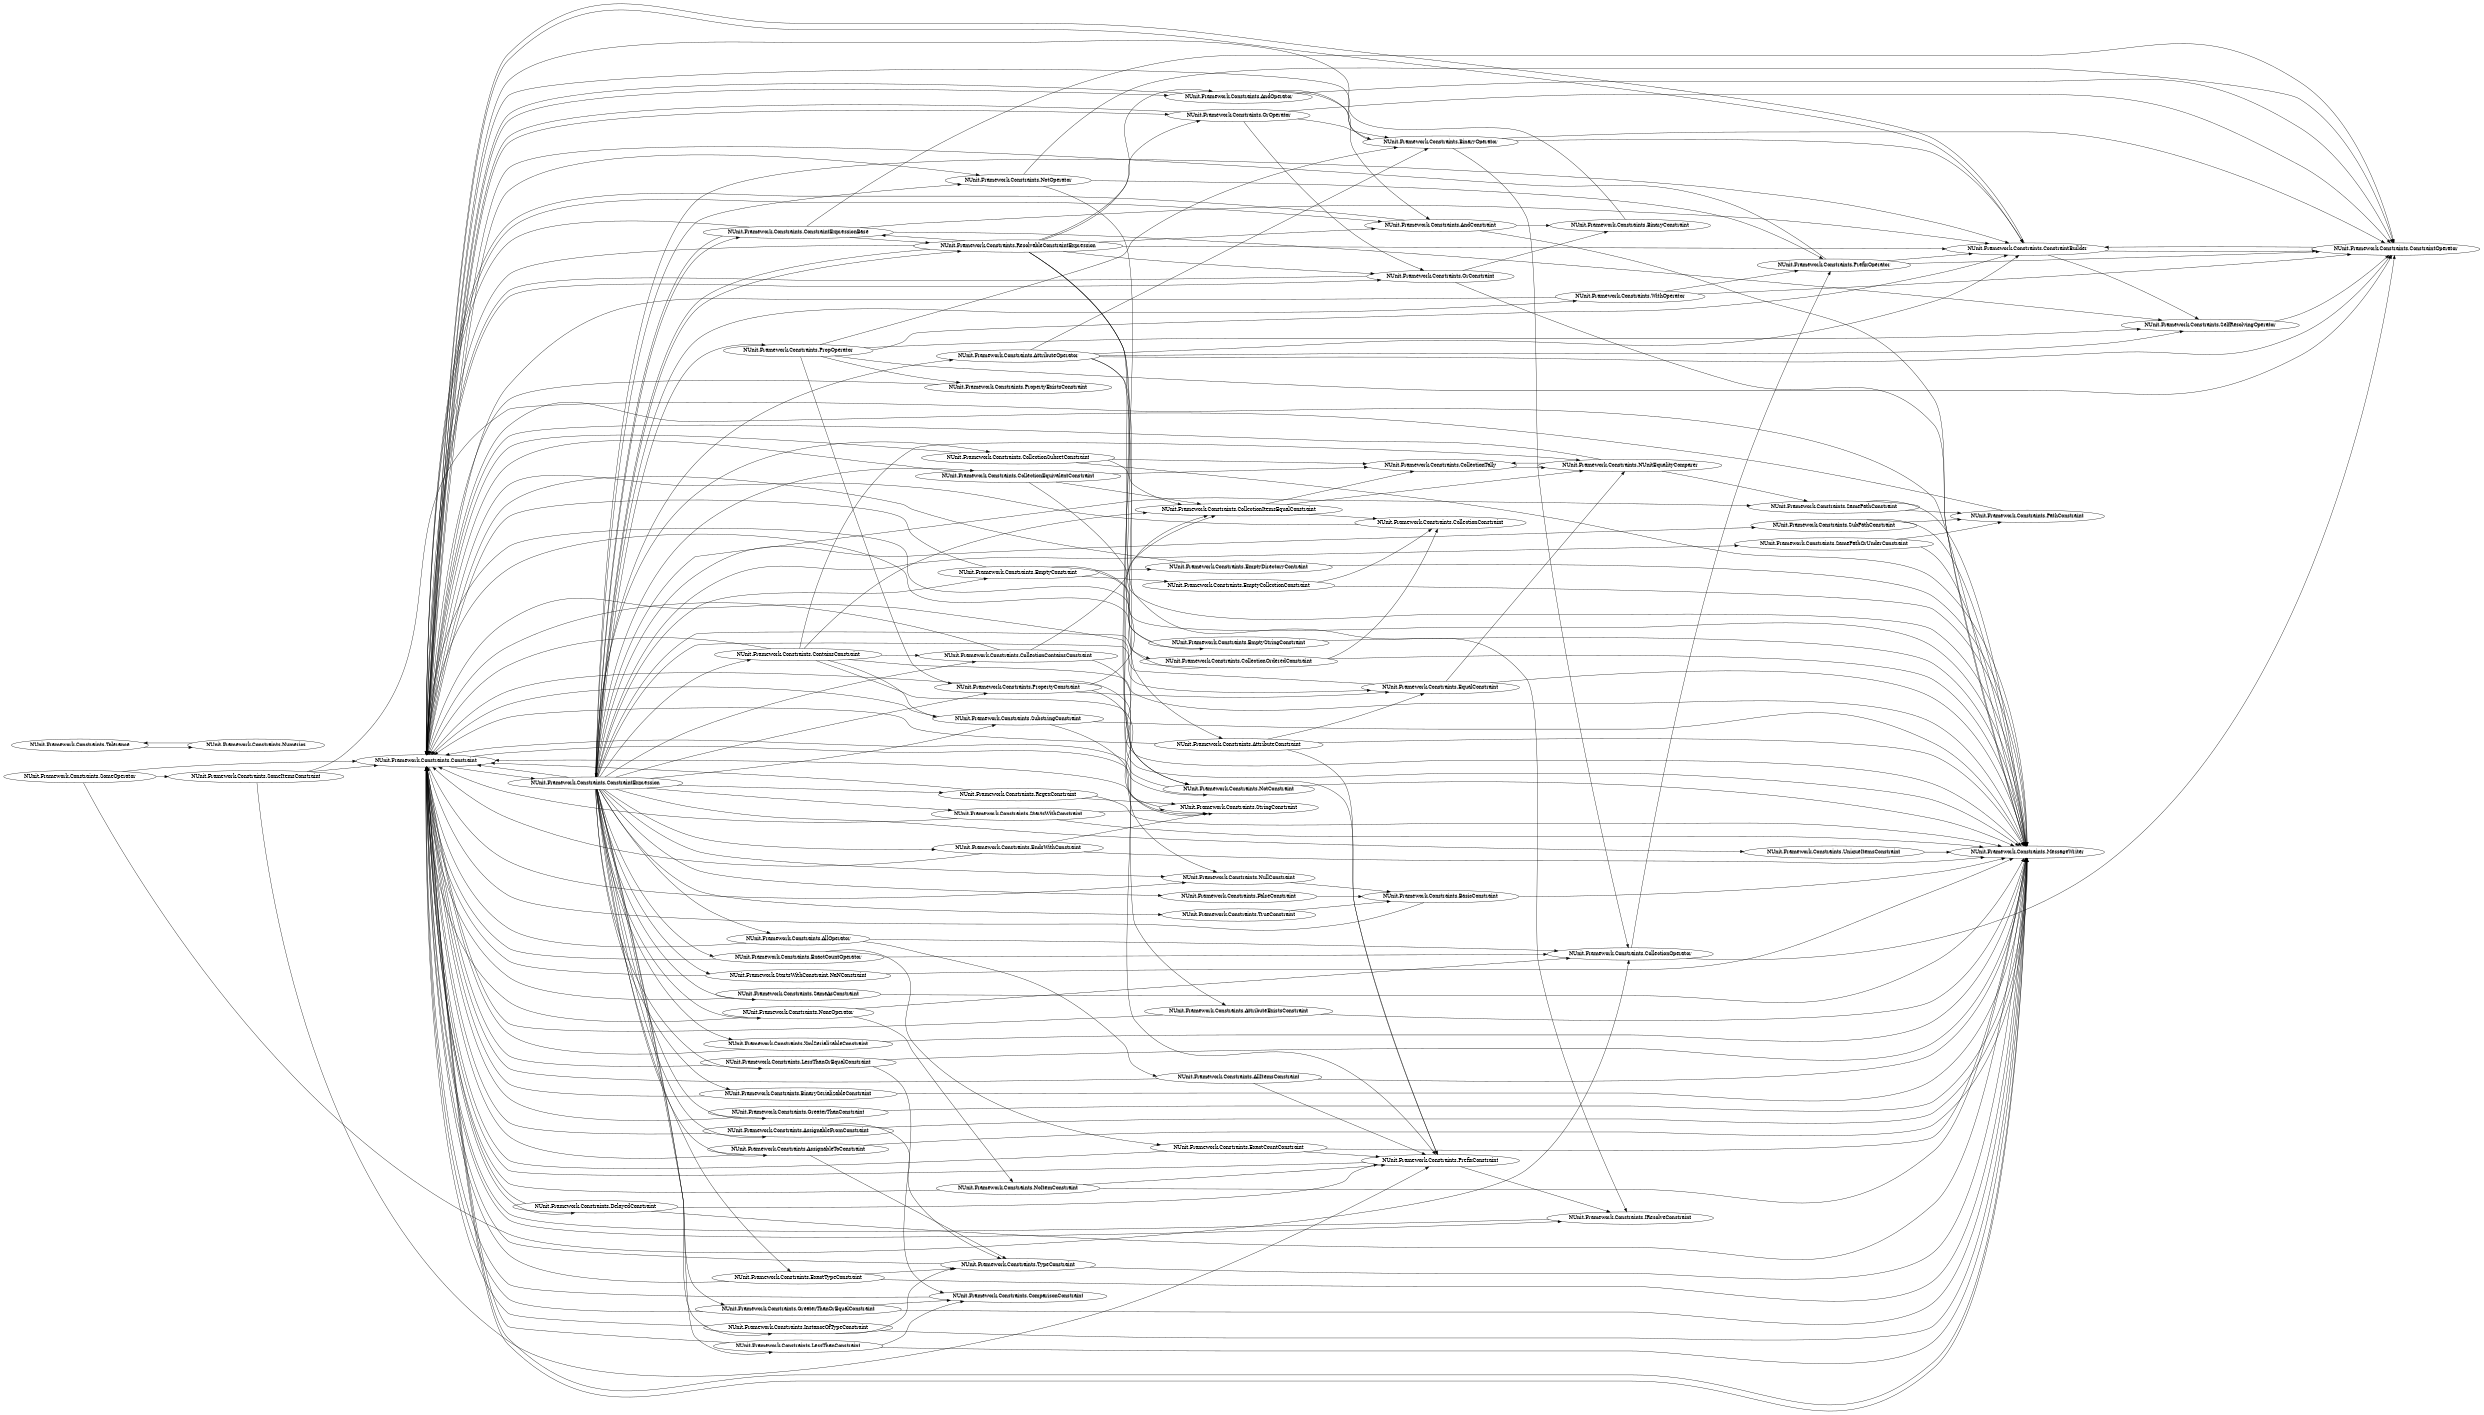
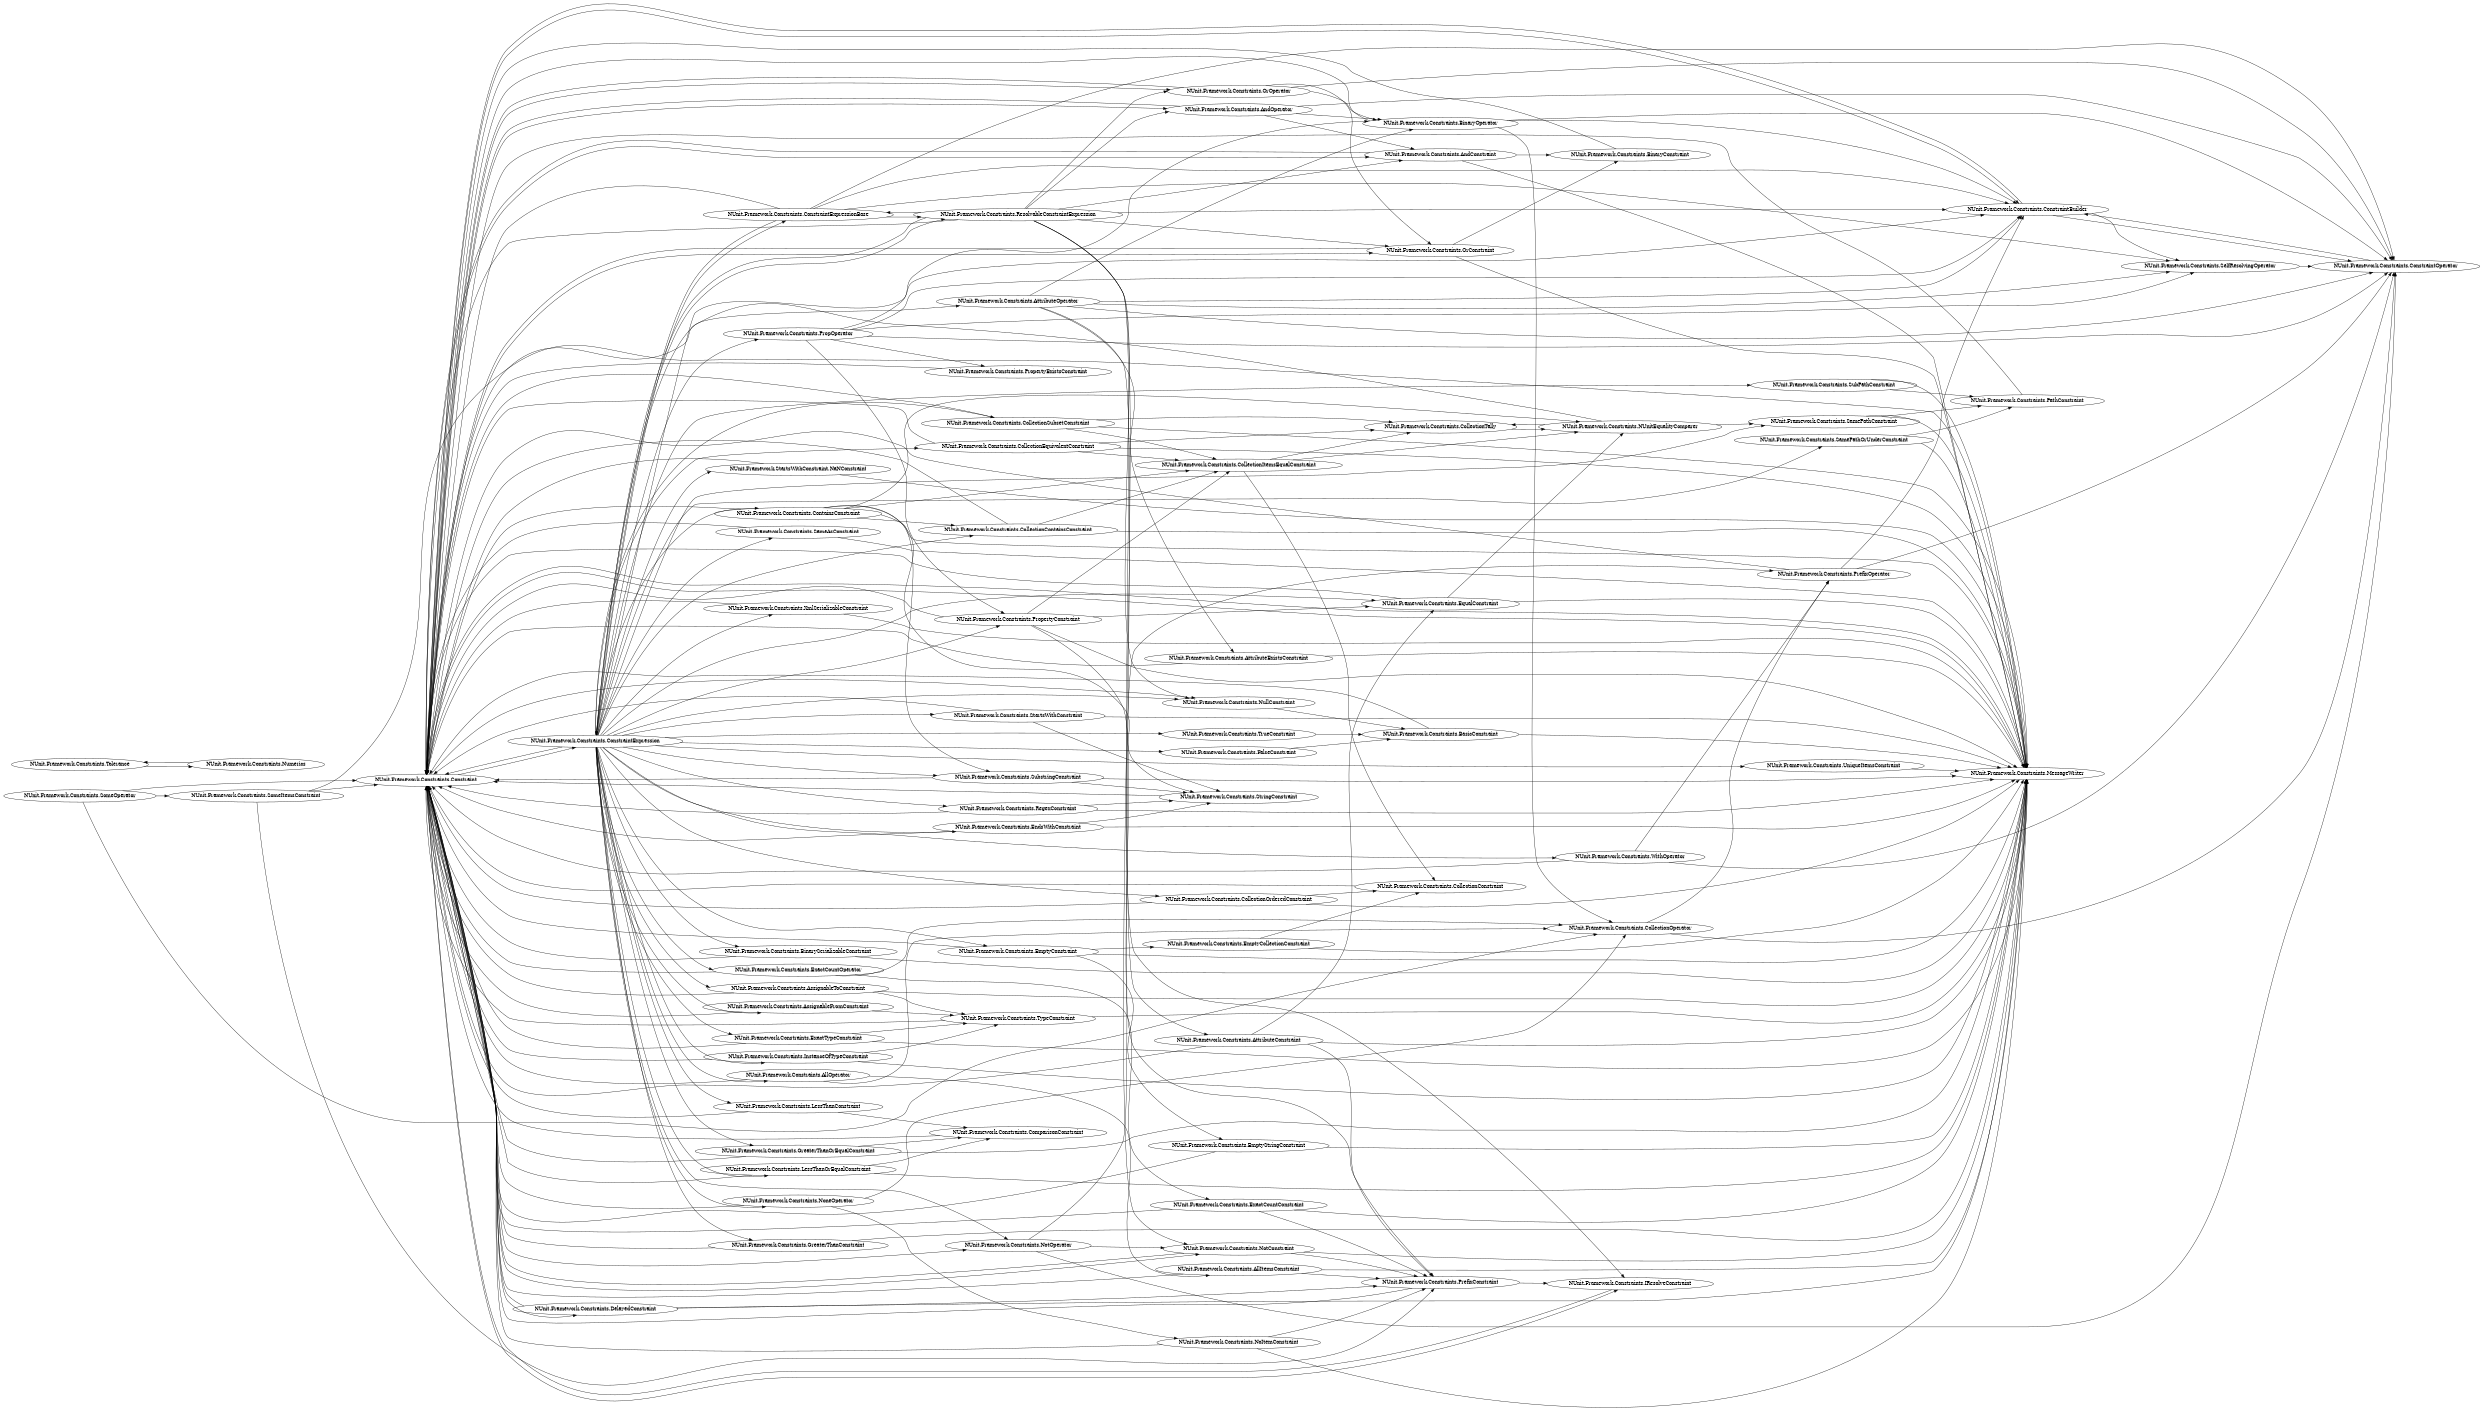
(1239, 567) -> none
(1544, 1119) -> none
(1657, 1352) -> none
